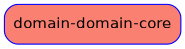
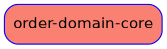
(93, 24) -> (83, 24)
